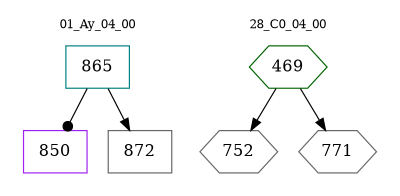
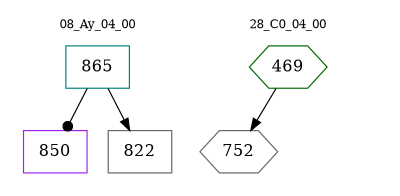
(98, 25) -> (98, 25)
(140, 152) -> (140, 152)
(338, 152) -> none
